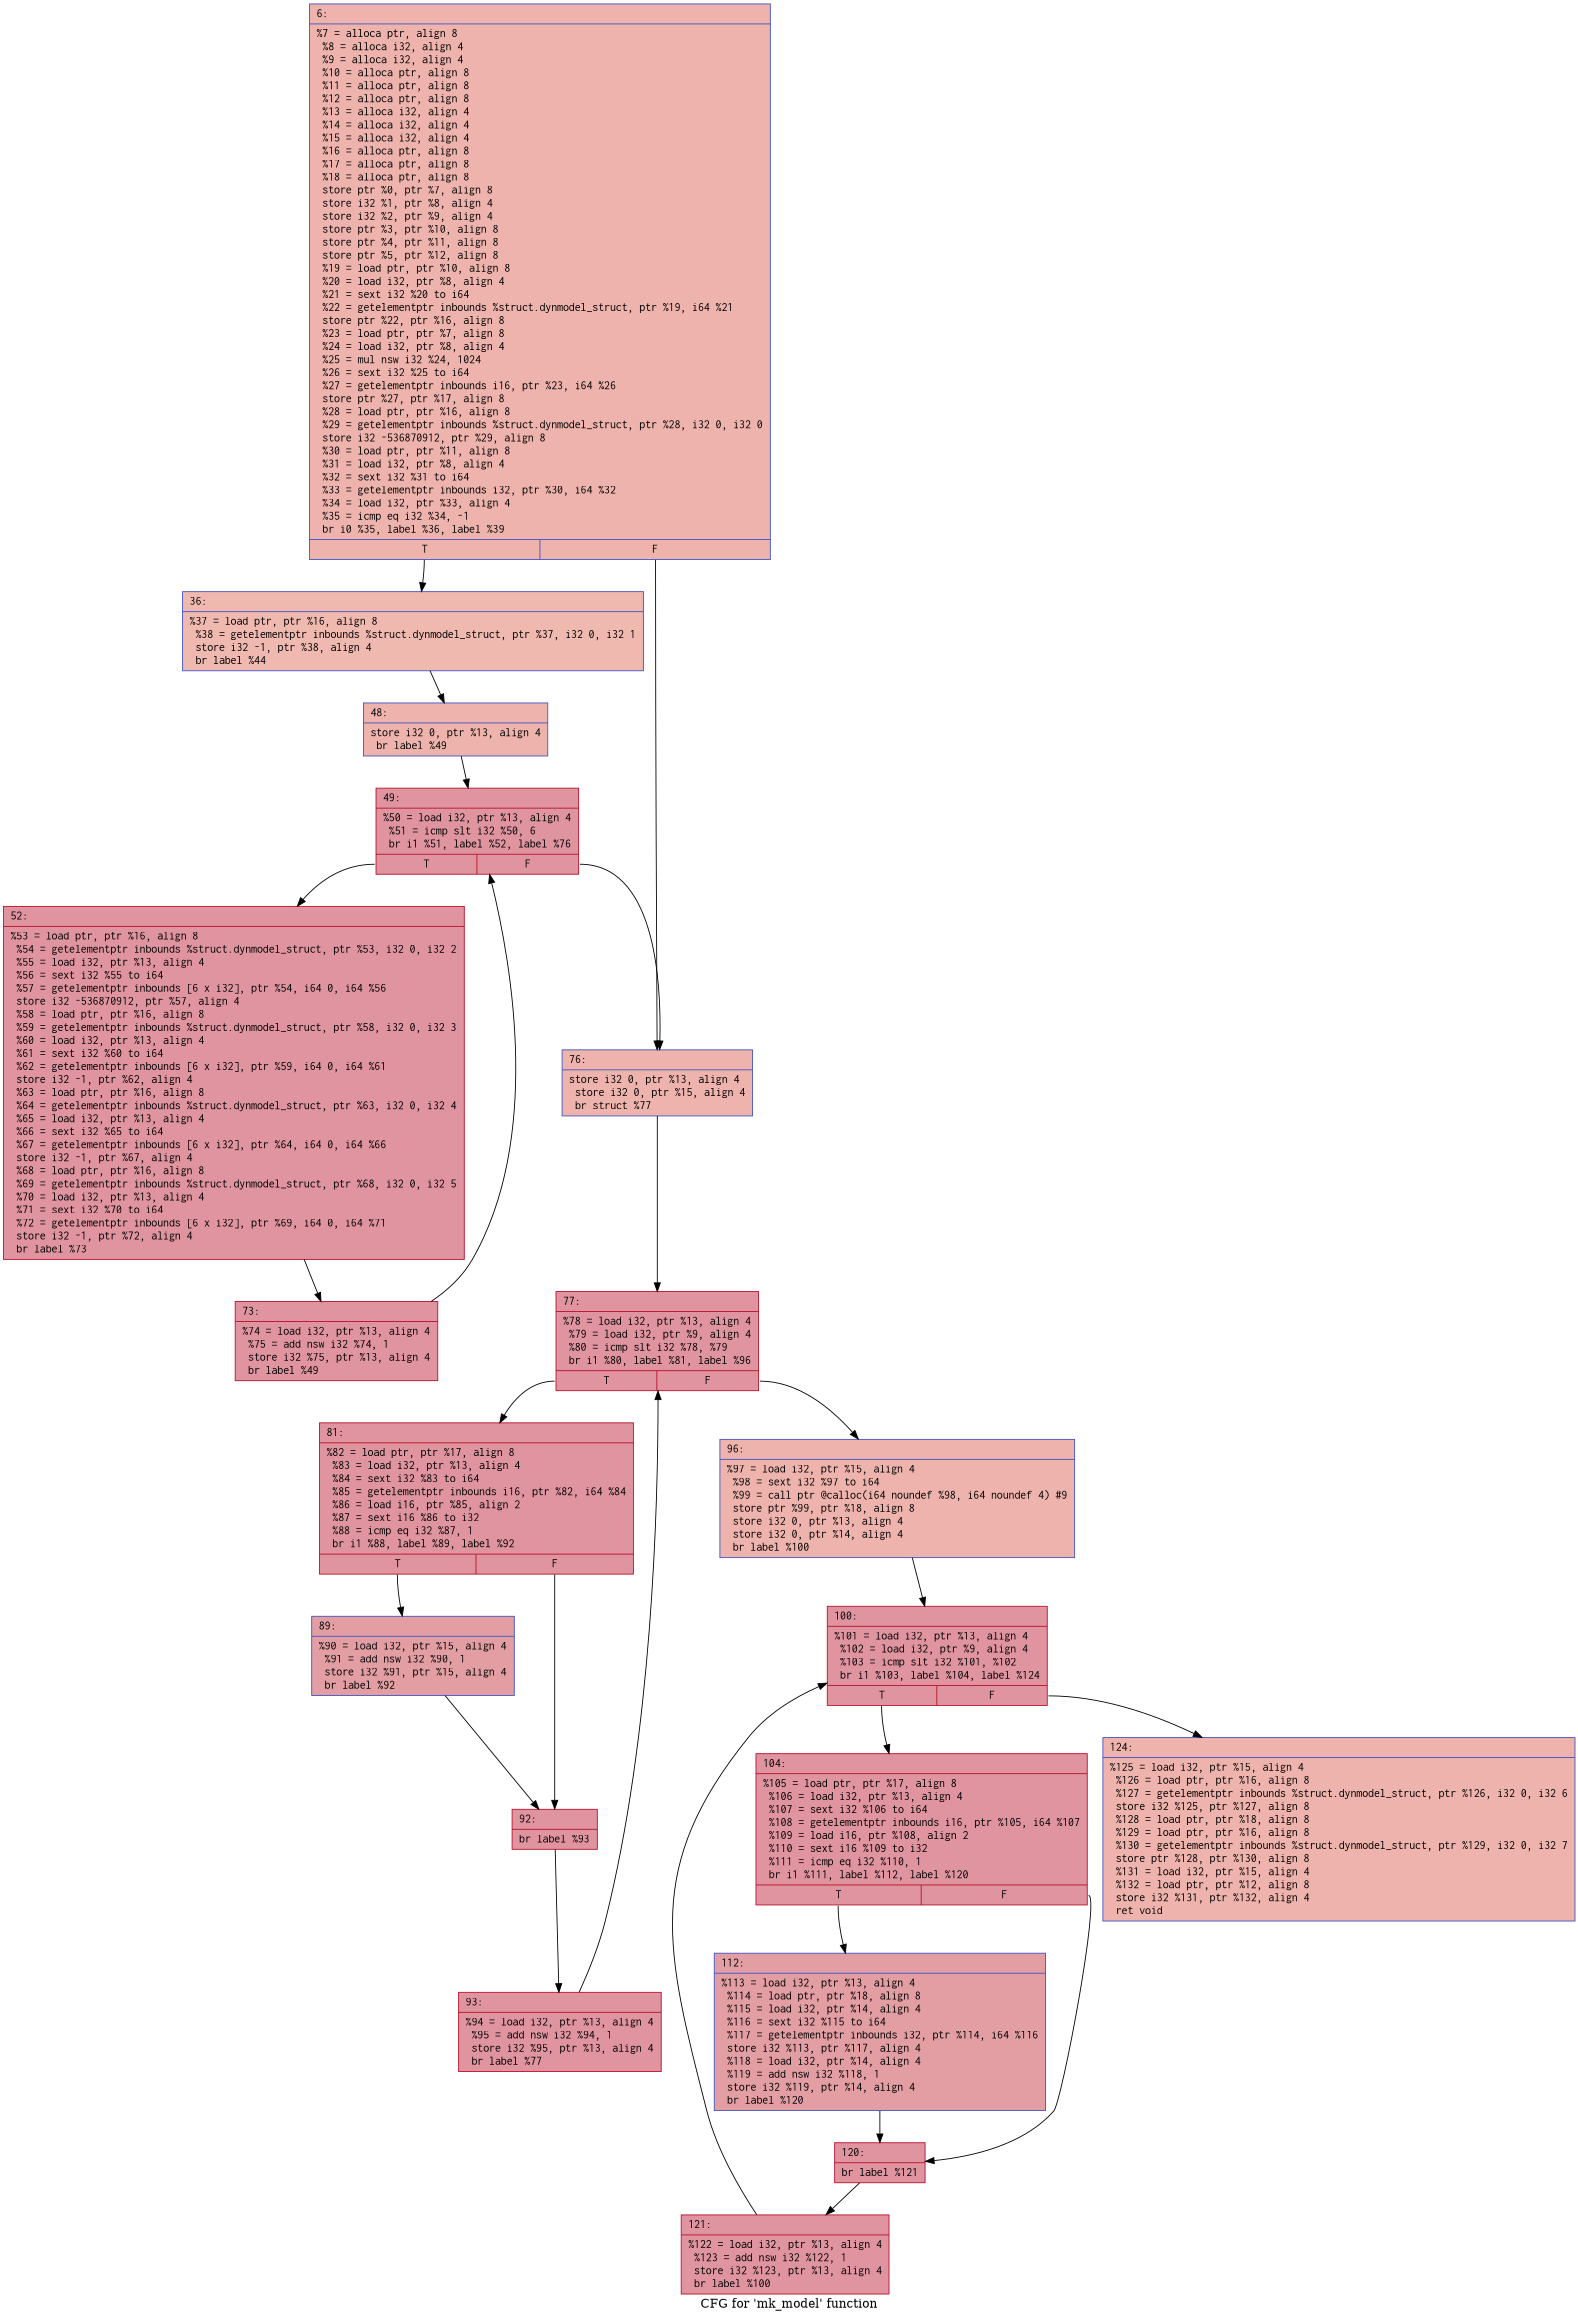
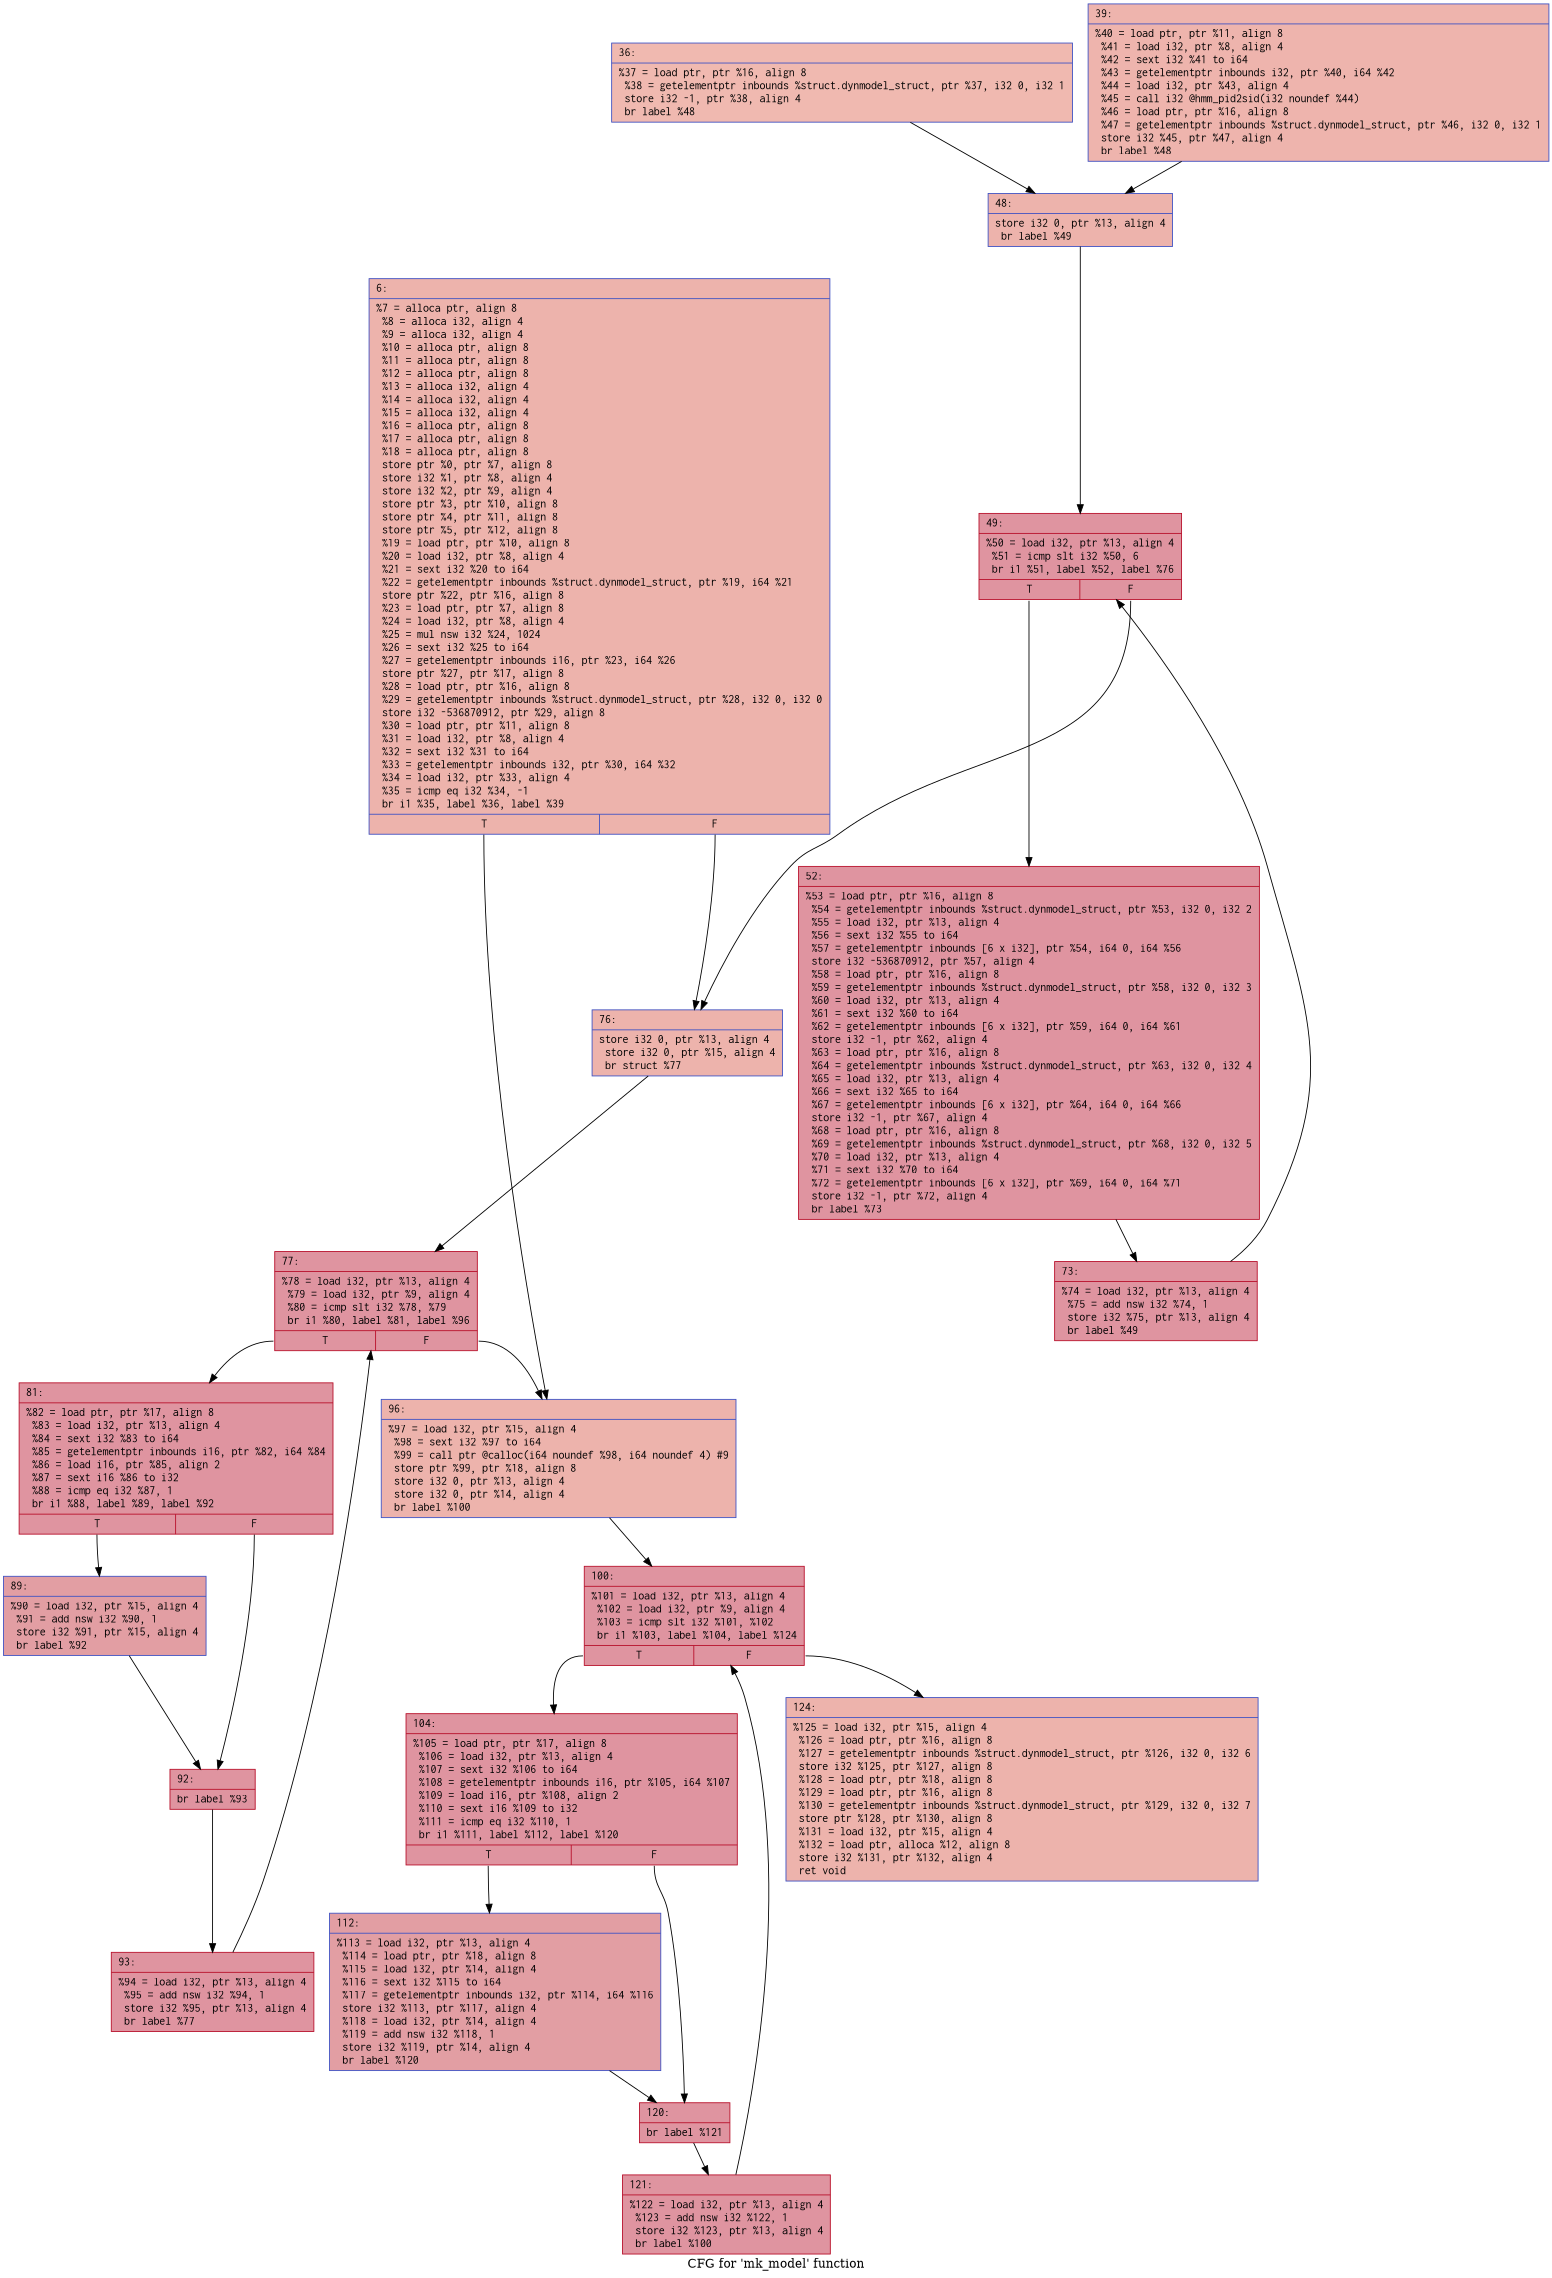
none -> (1319, 83)
(411, 529) -> (470, 804)
(424, 571) -> (503, 1114)
(228, 660) -> (657, 112)
(1210, 1885) -> (902, 1845)
